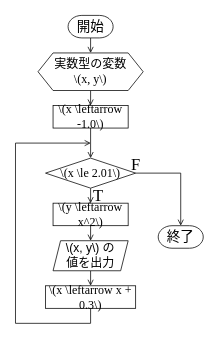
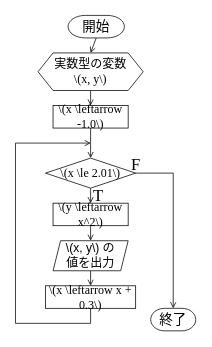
(90, 27) -> (96, 27)
(180, 237) -> (173, 319)
